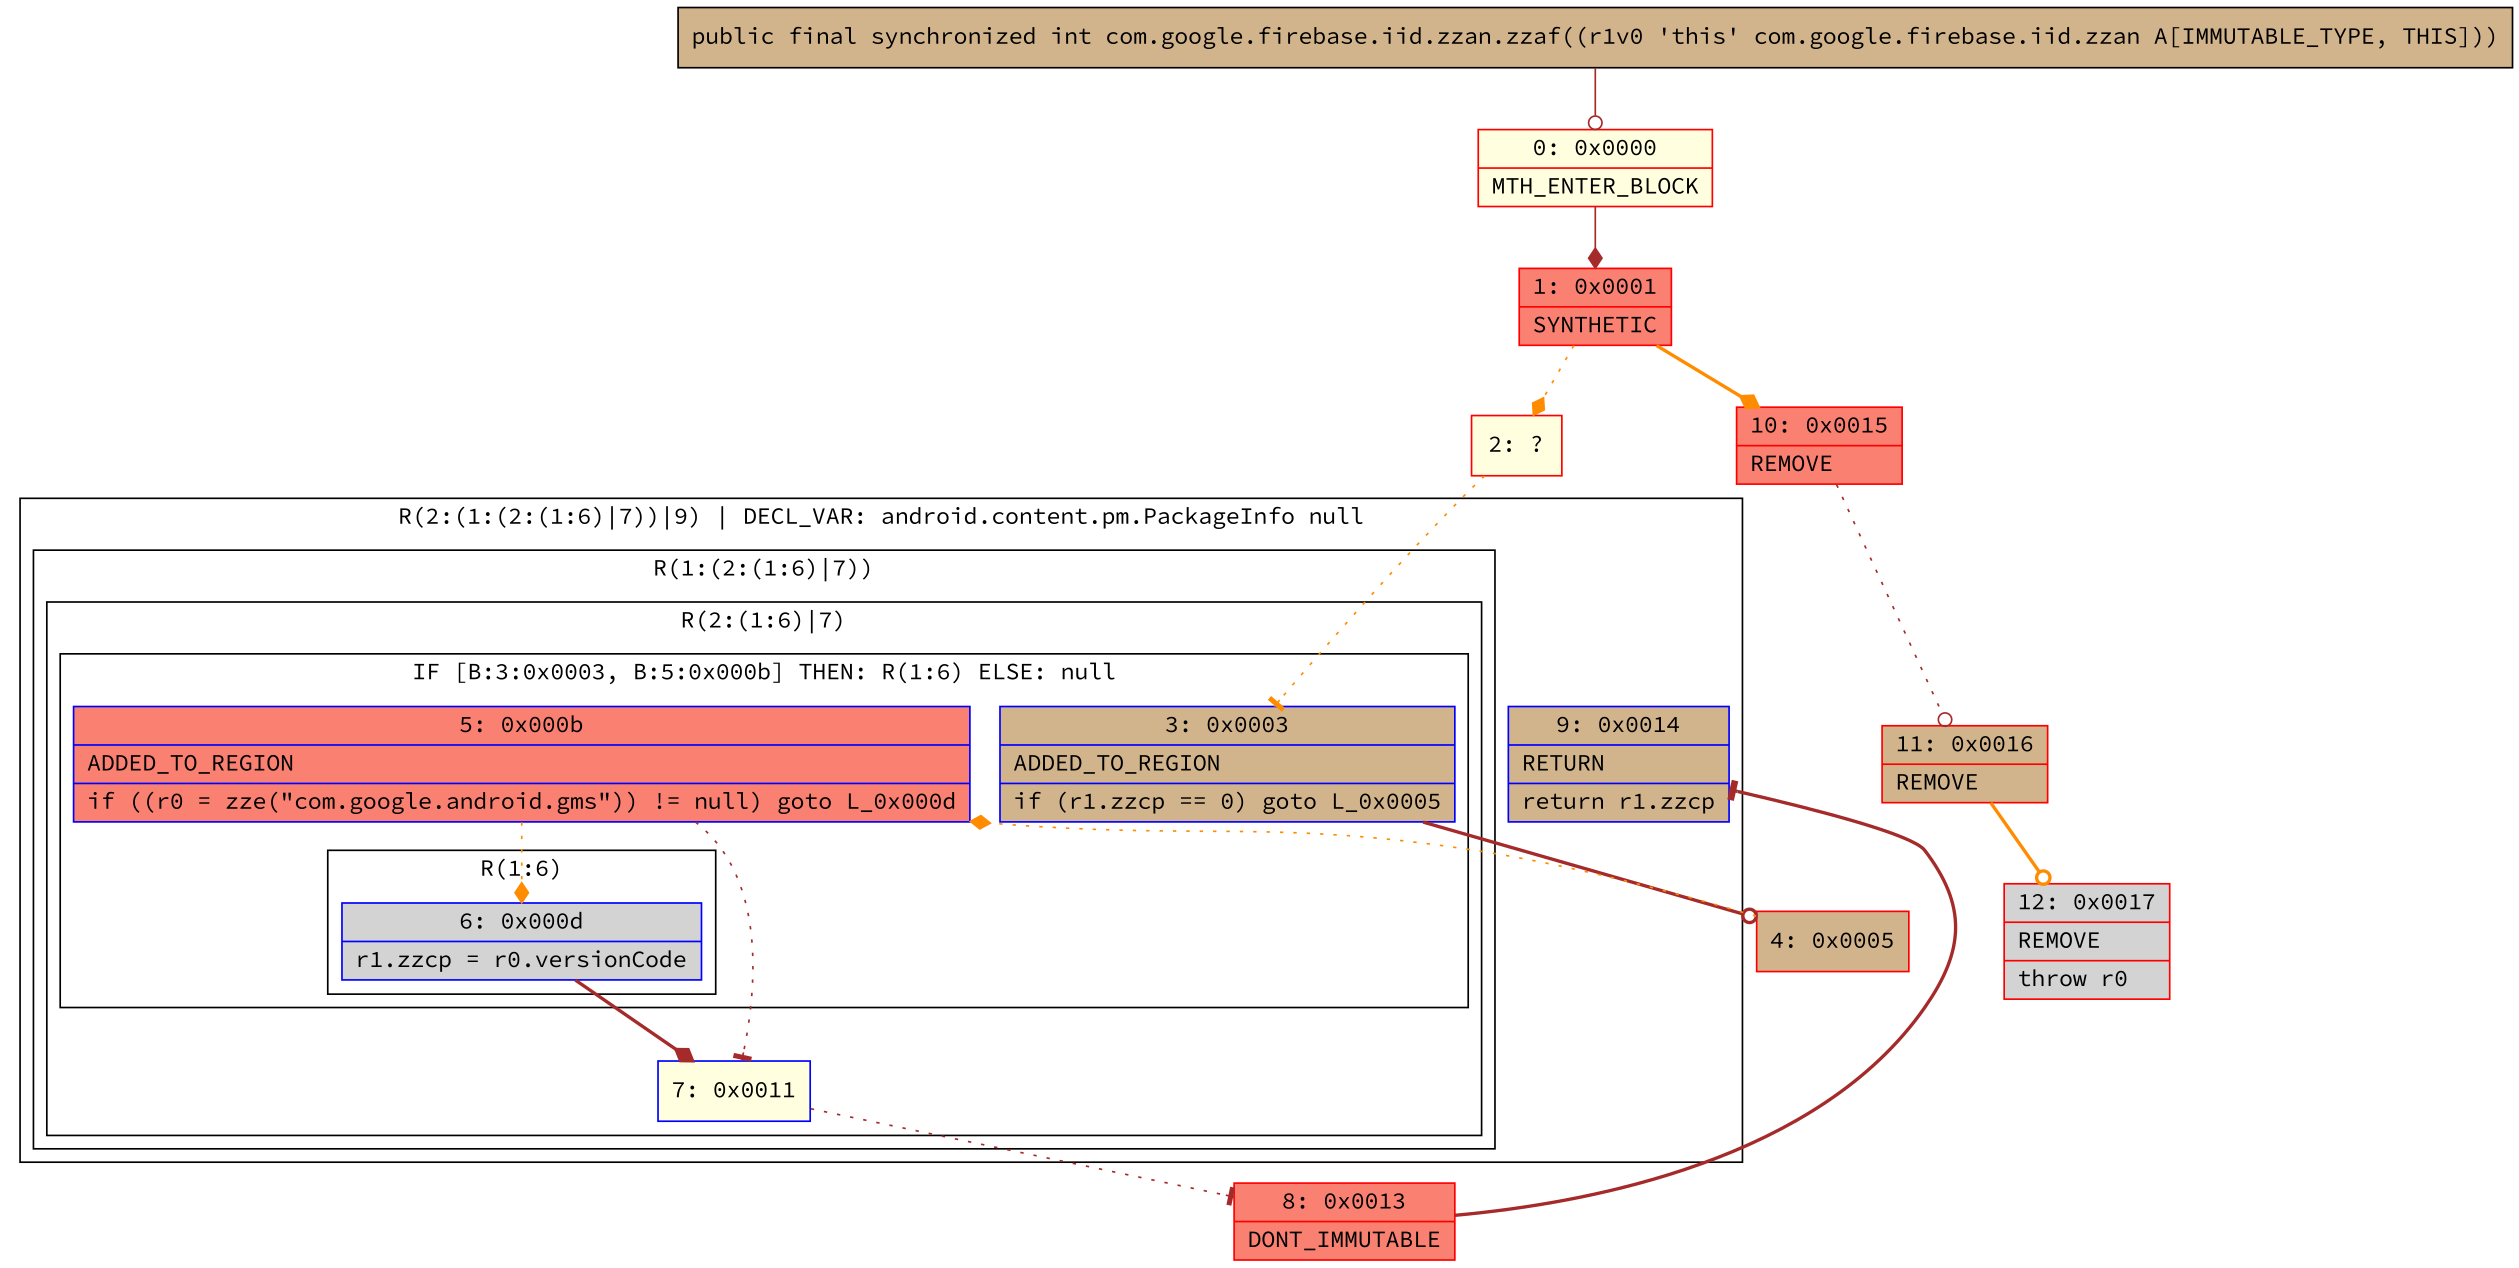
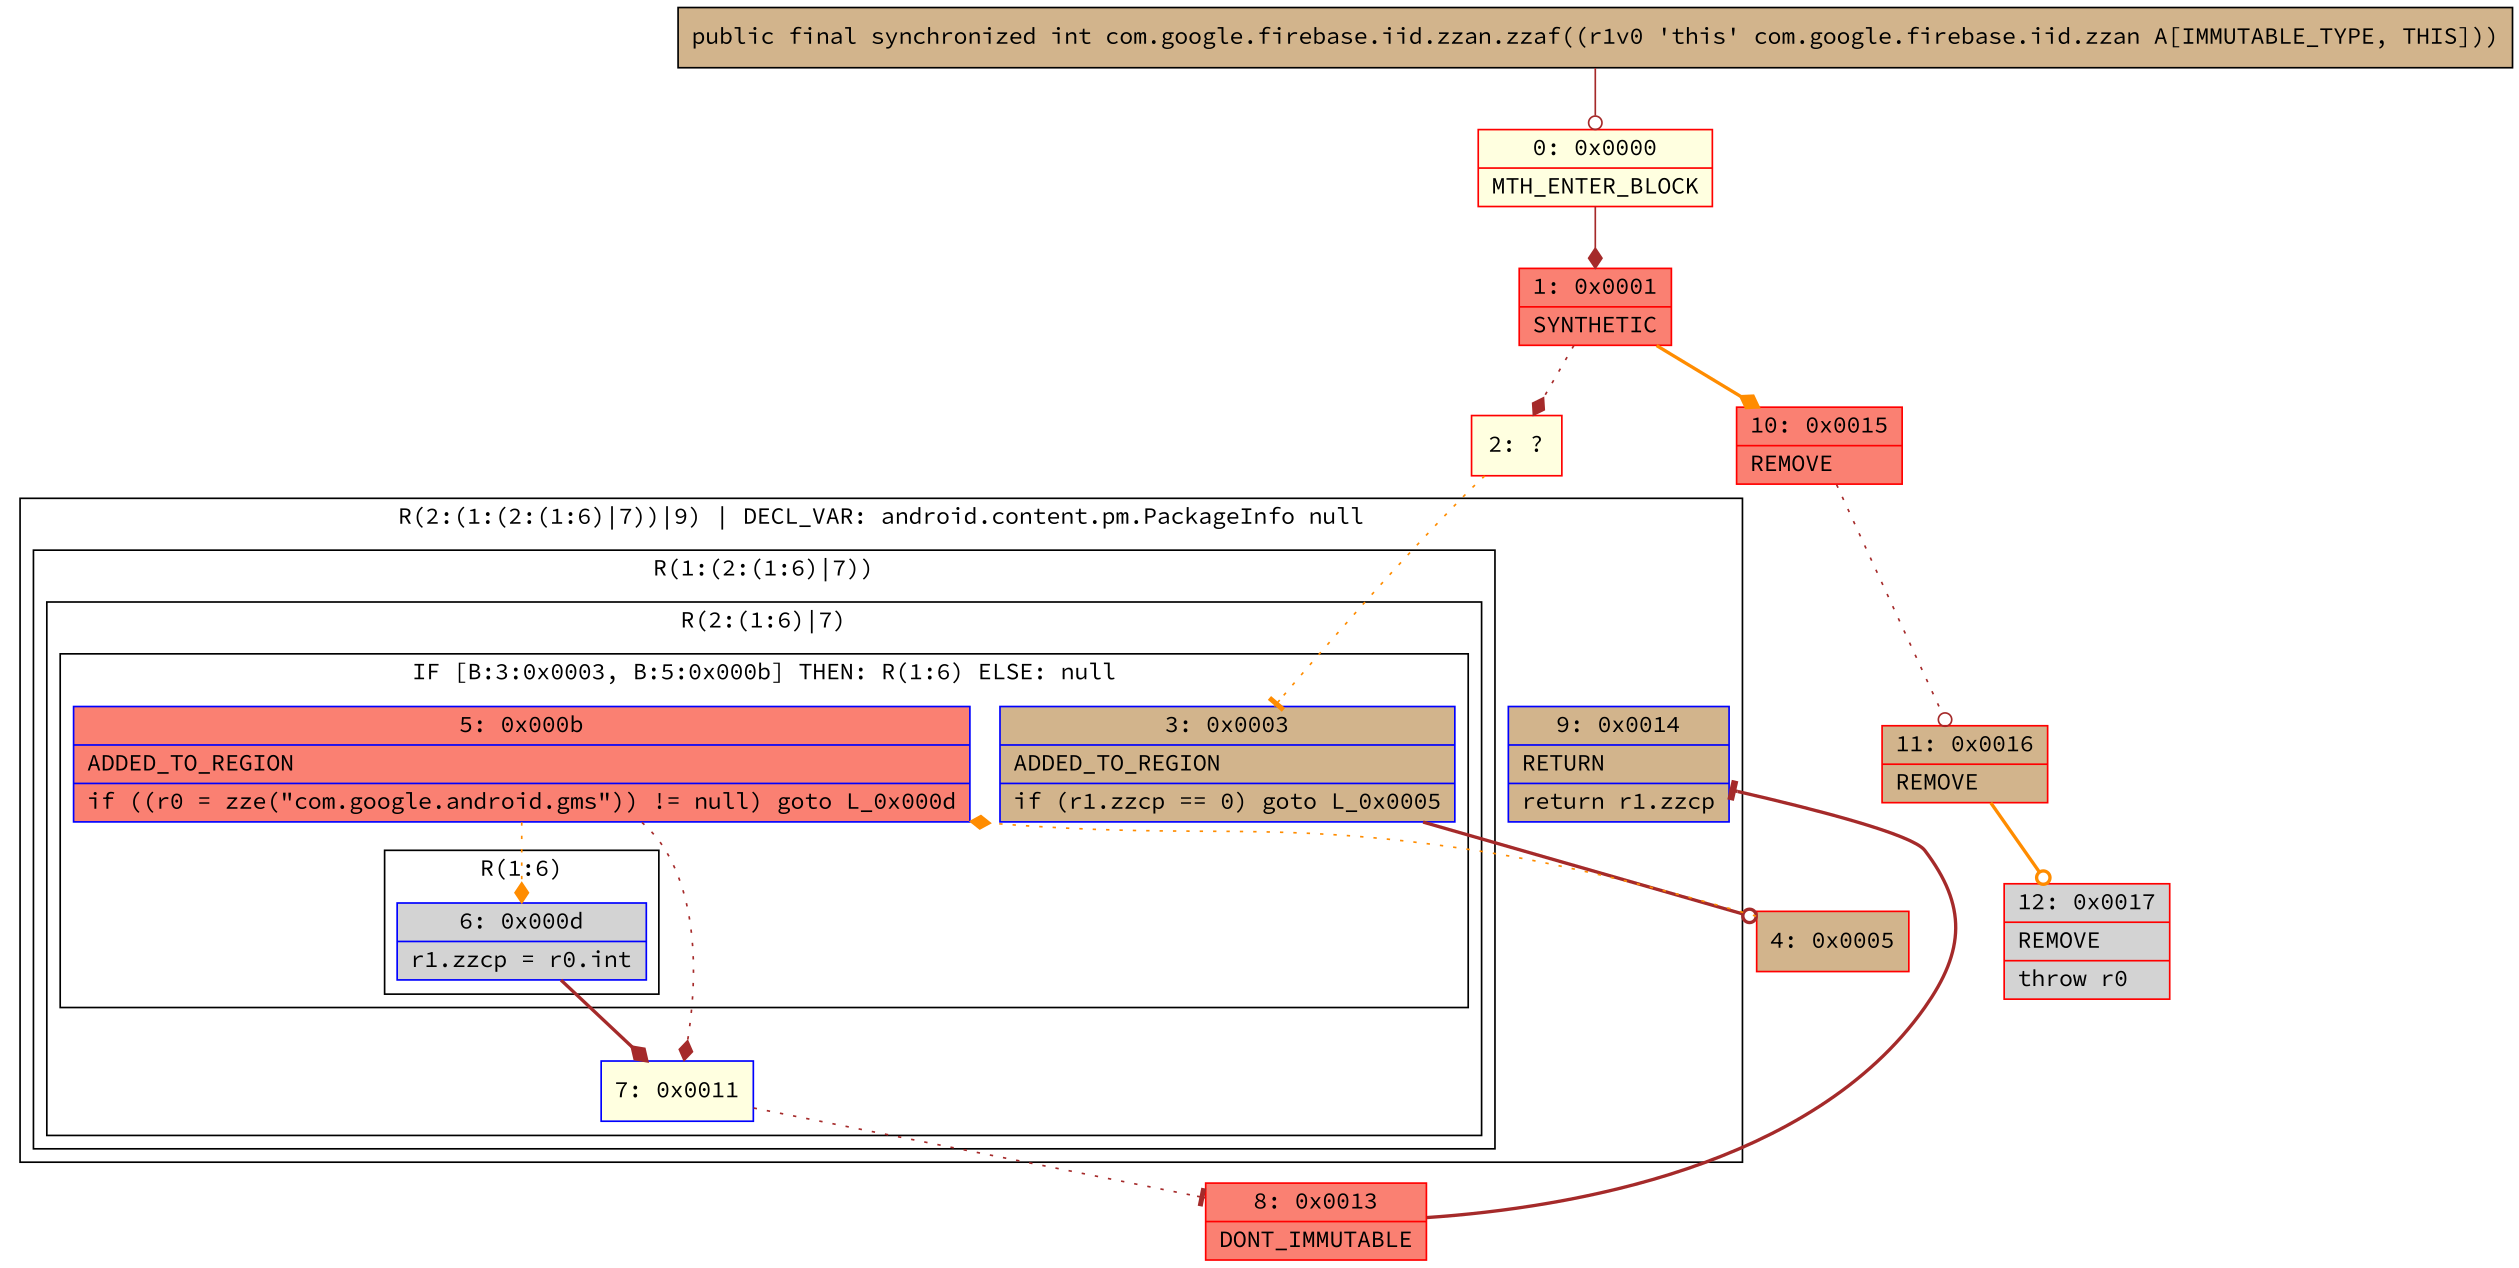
(1559, 372) -> (1559, 372)
(751, 929) -> (690, 925)
(522, 960) -> (522, 960)
